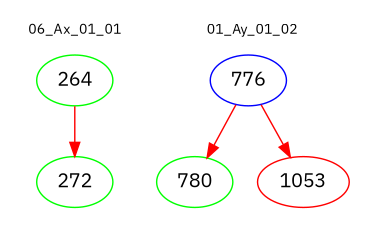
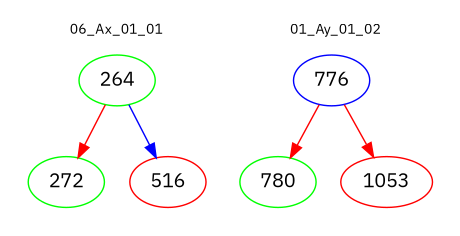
none -> (168, 182)
